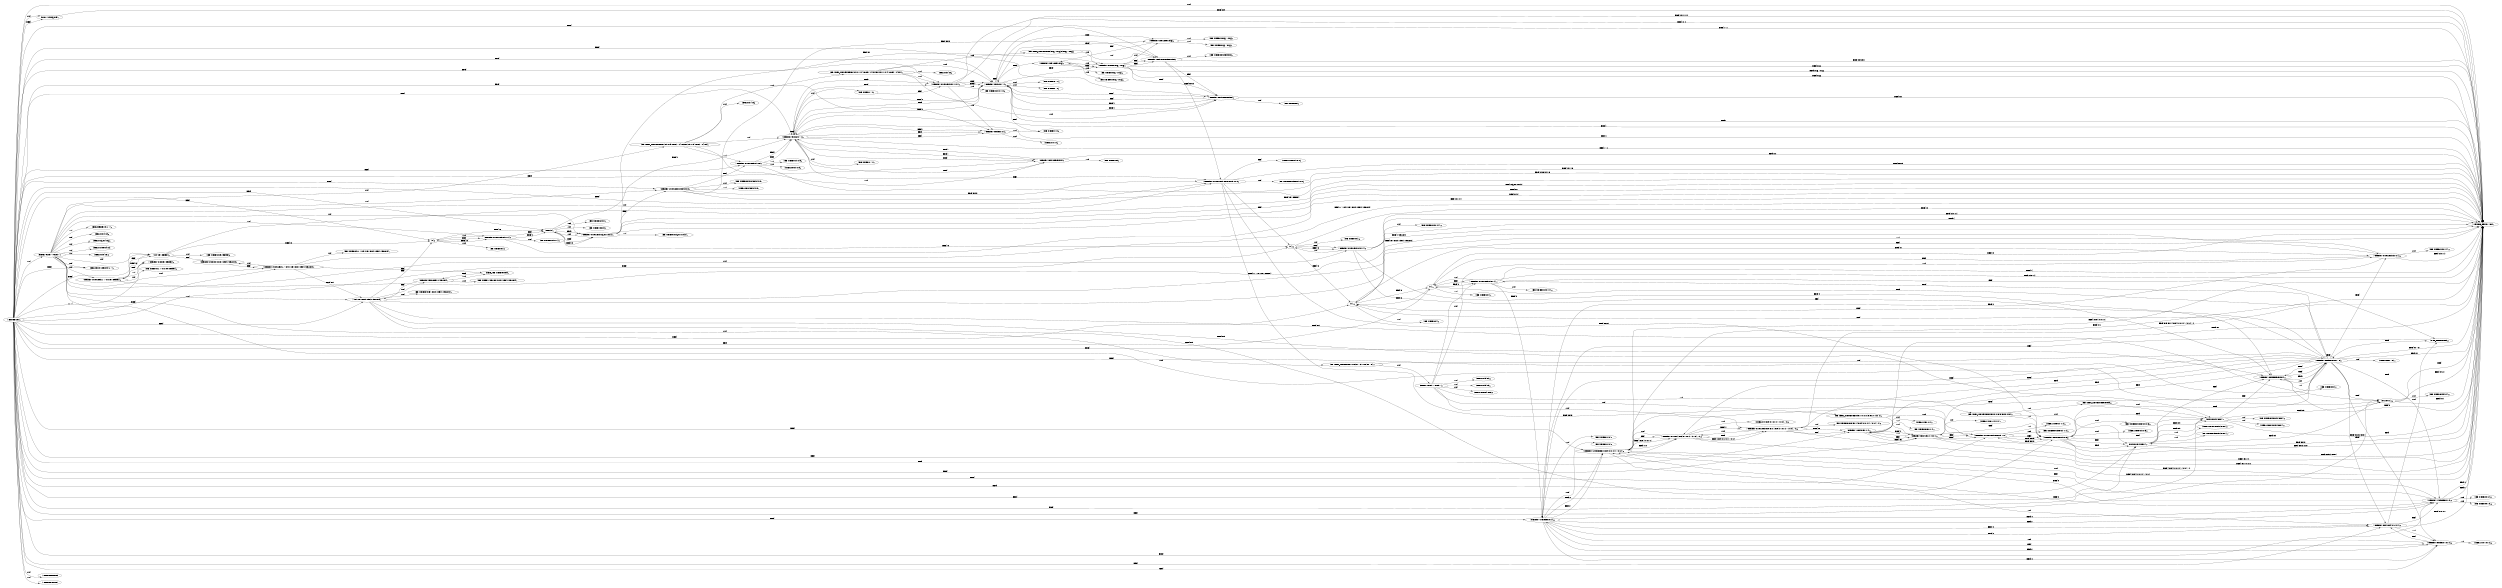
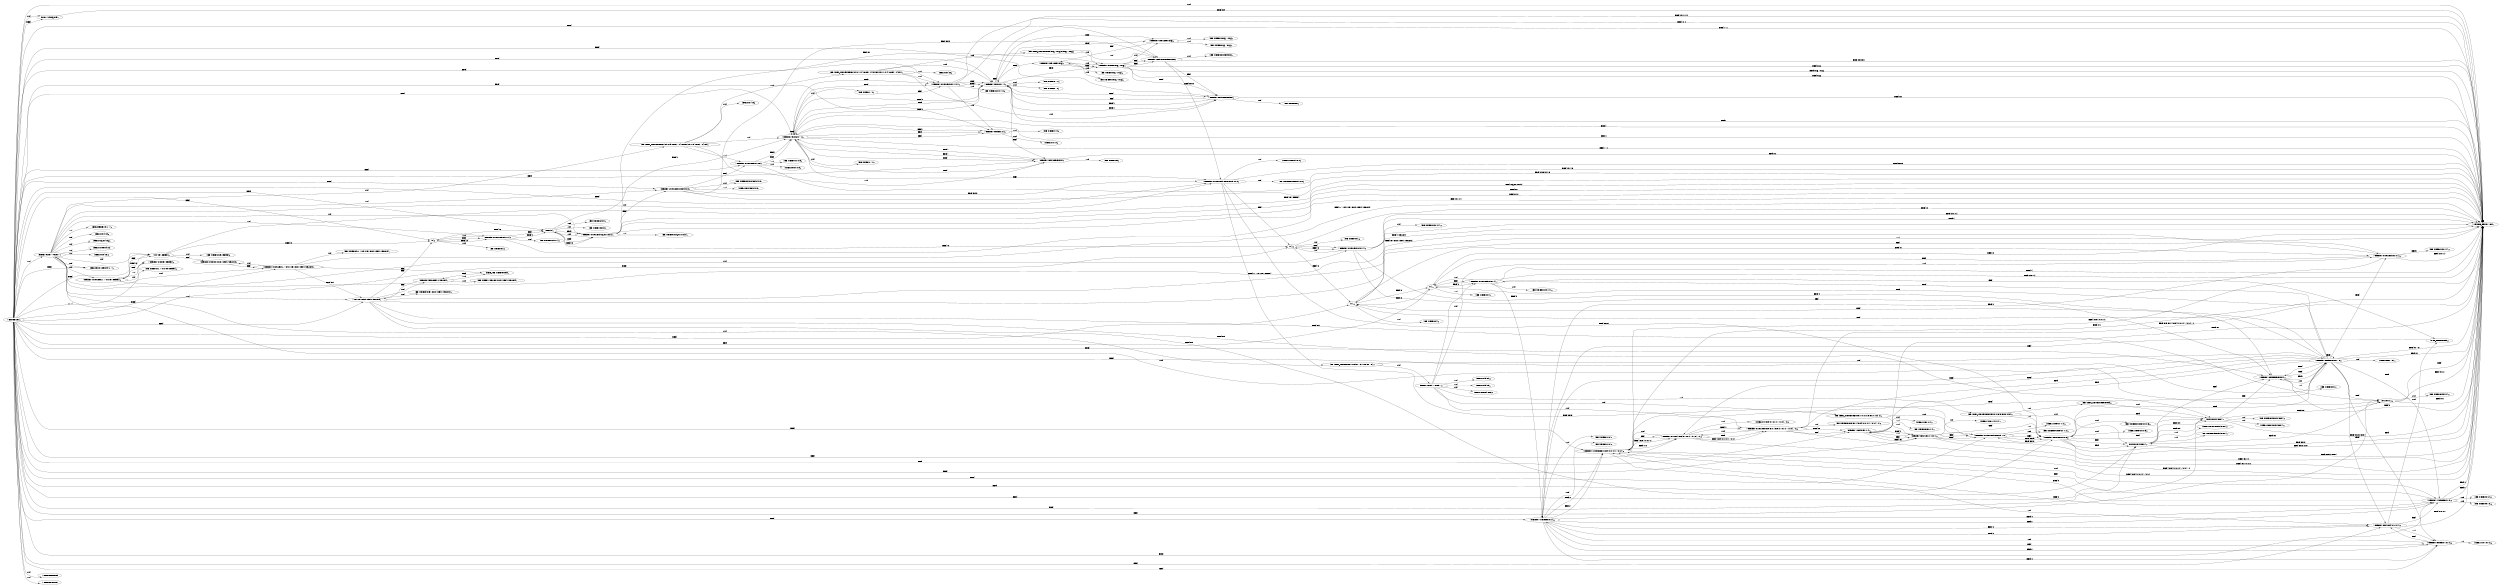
(1011, 117) -> (1012, 130)
(1260, 160) -> (1260, 160)
(2414, 251) -> (2414, 251)
(2376, 343) -> none
(2118, 390) -> none
